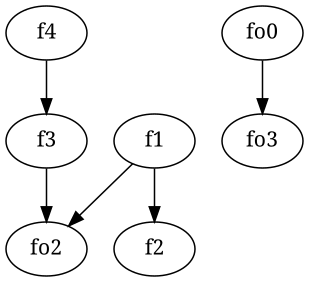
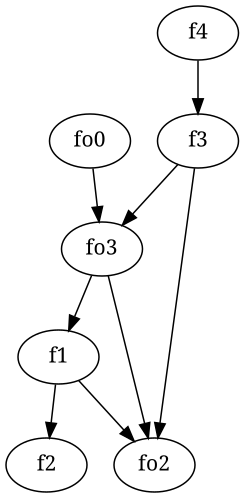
none -> (155, 189)
none -> (83, 296)
none -> (126, 350)
